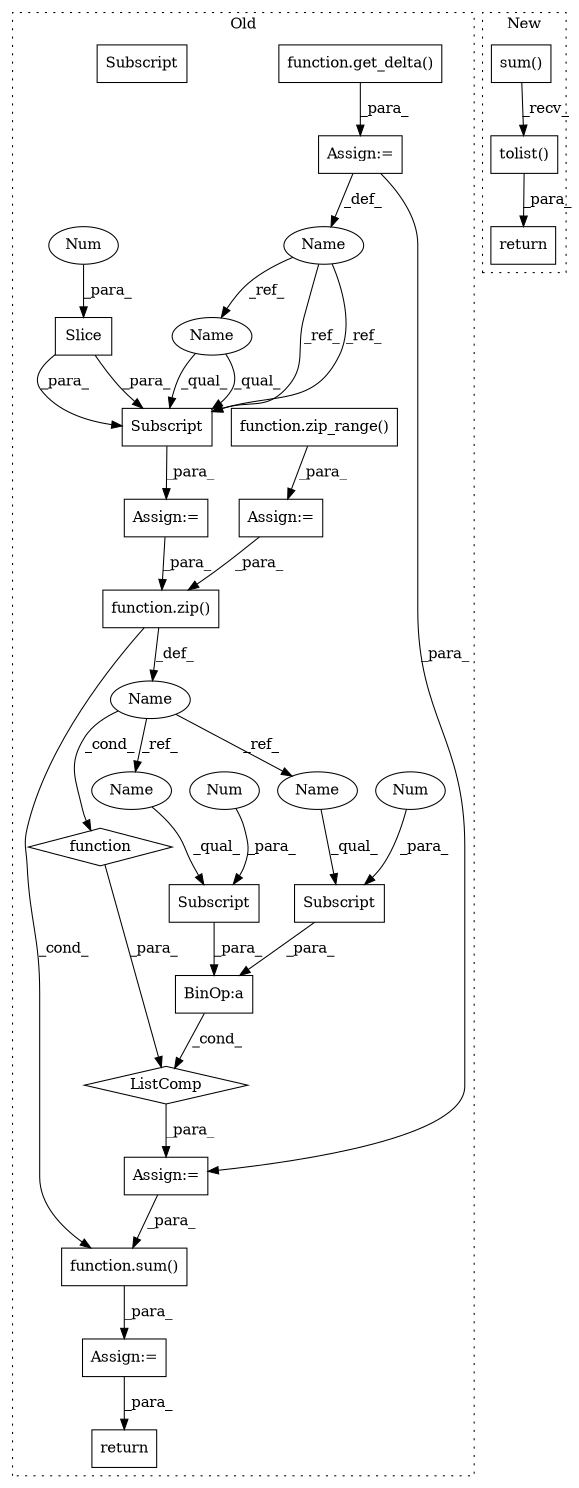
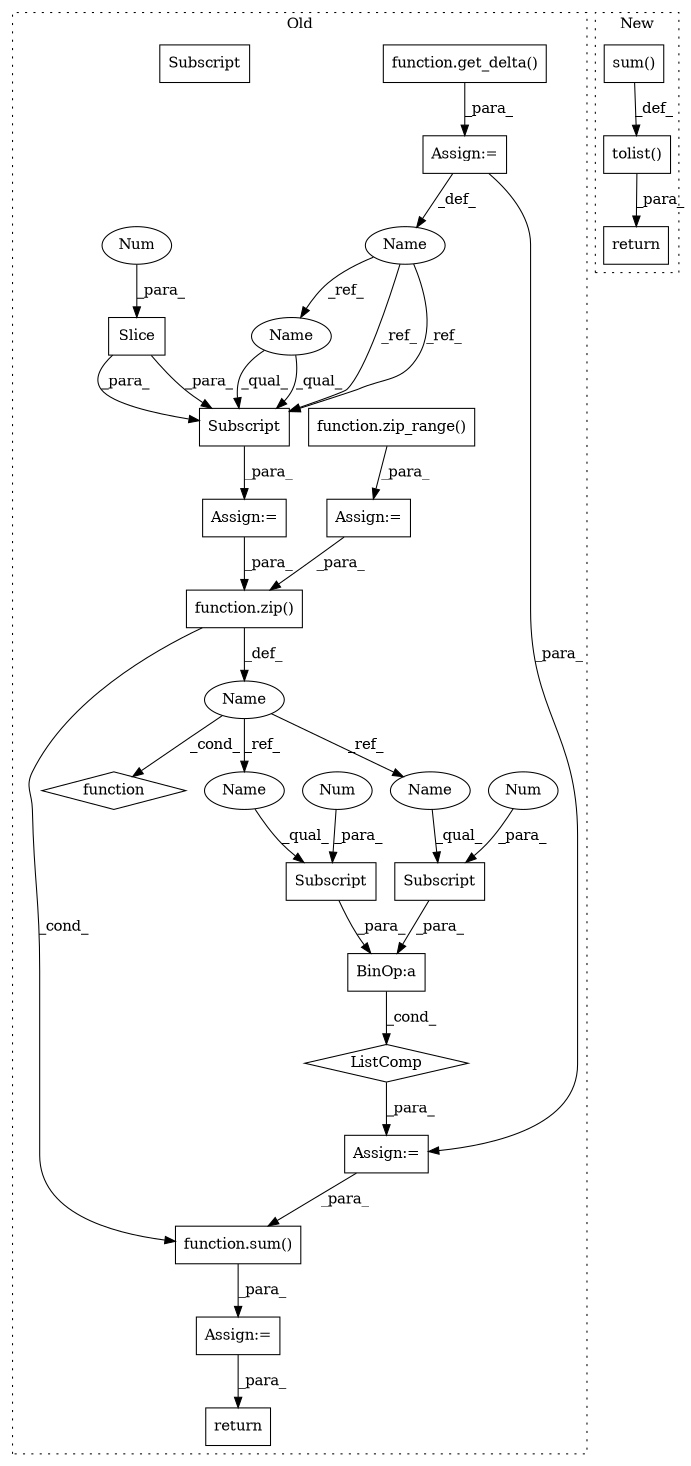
(546, 109) -> (654, 109)
(132, 961) -> none
